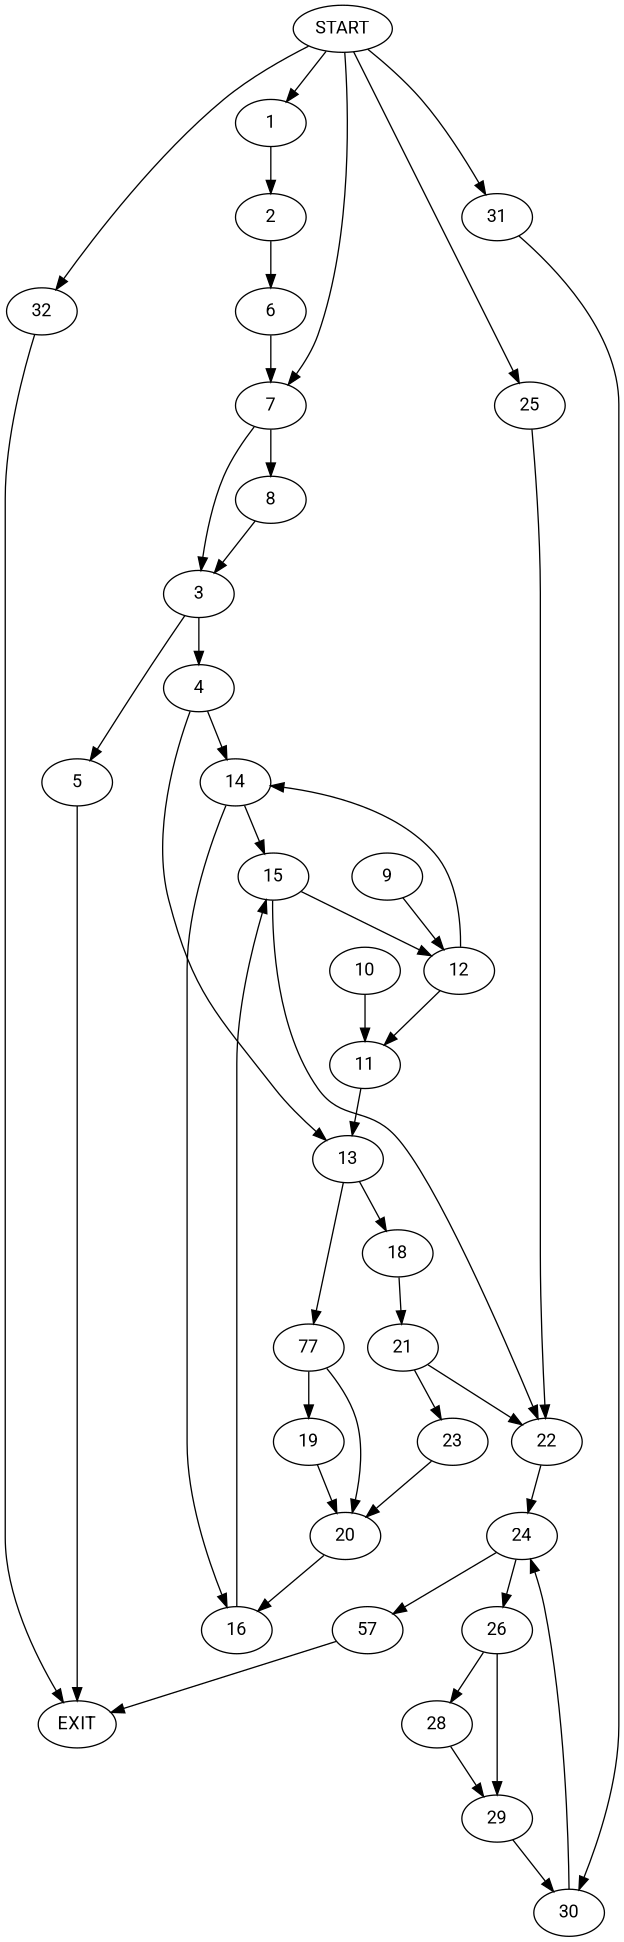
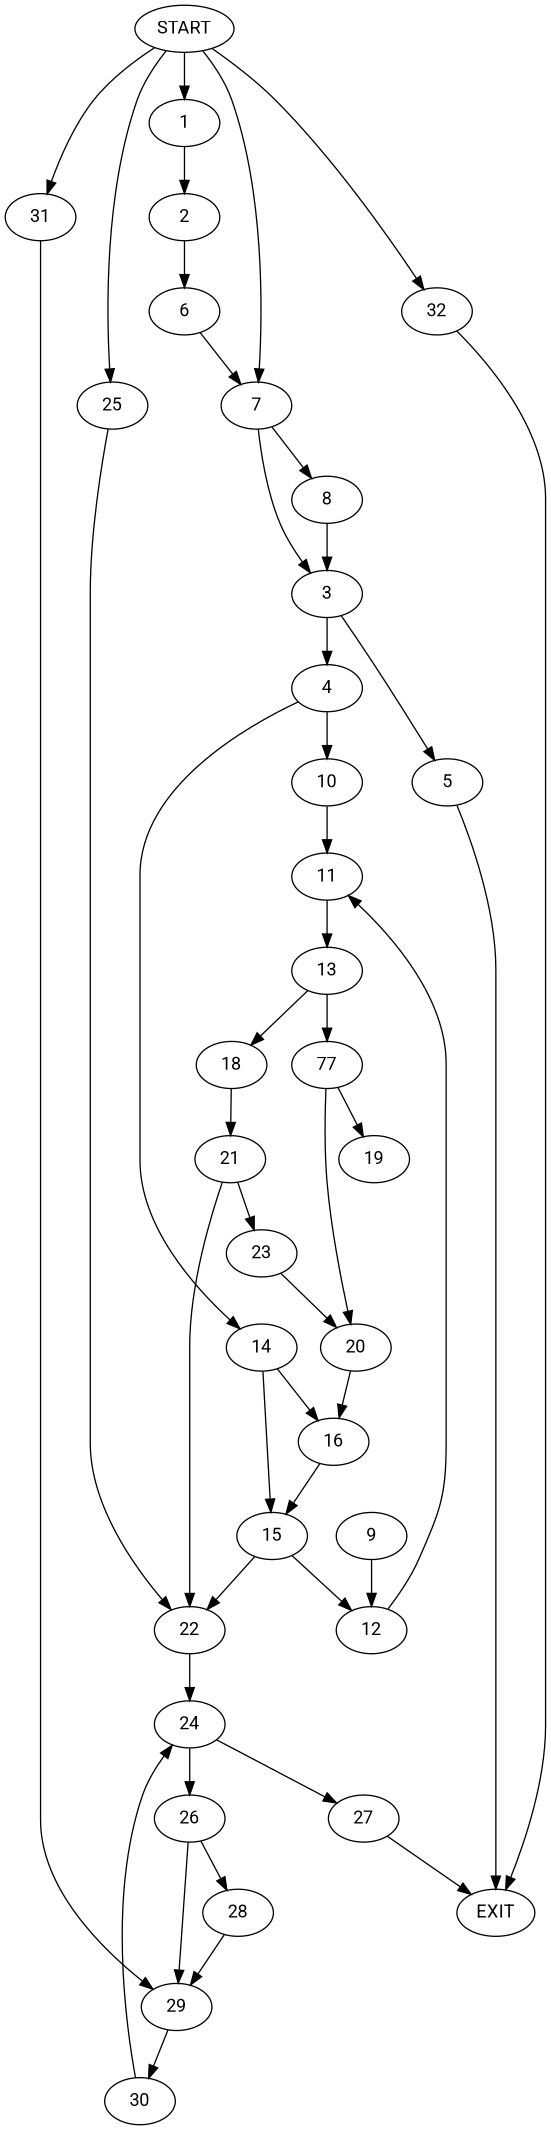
(409, 831) -> none
(177, 930) -> (327, 729)
(619, 1043) -> (41, 1129)
(325, 1483) -> none
(368, 1630) -> (364, 1819)
